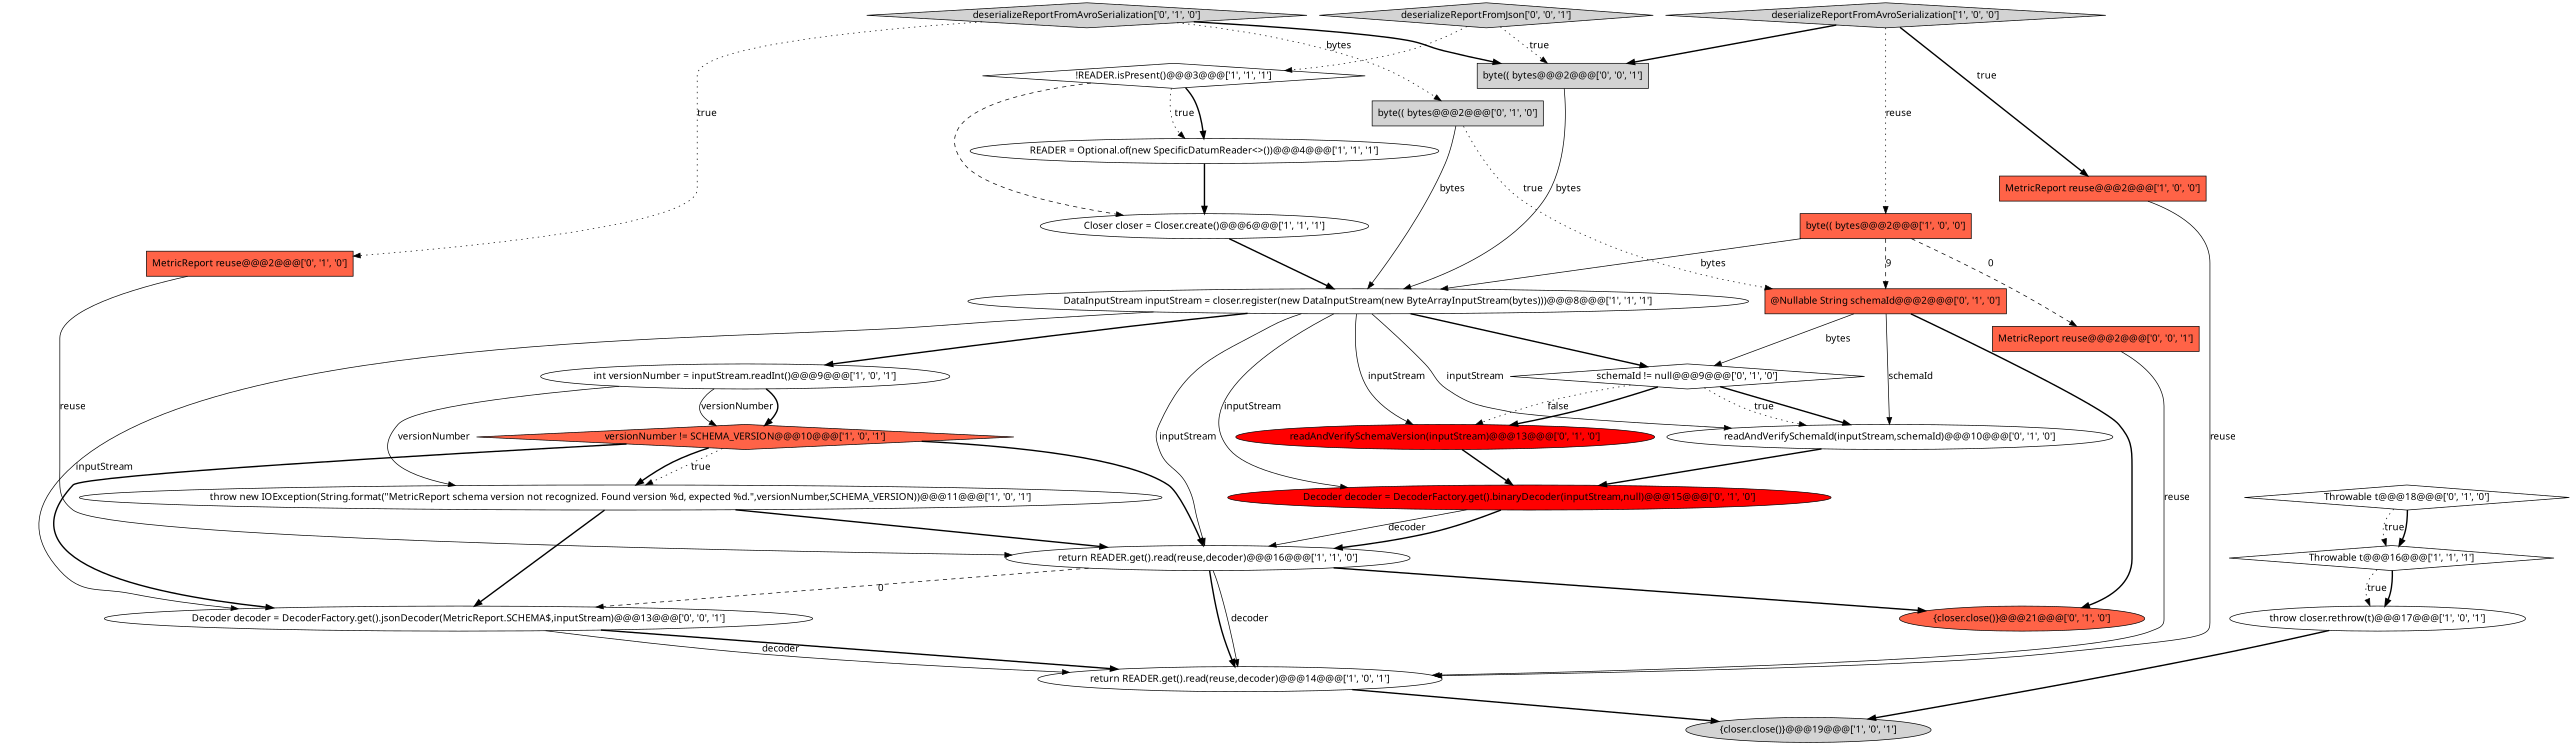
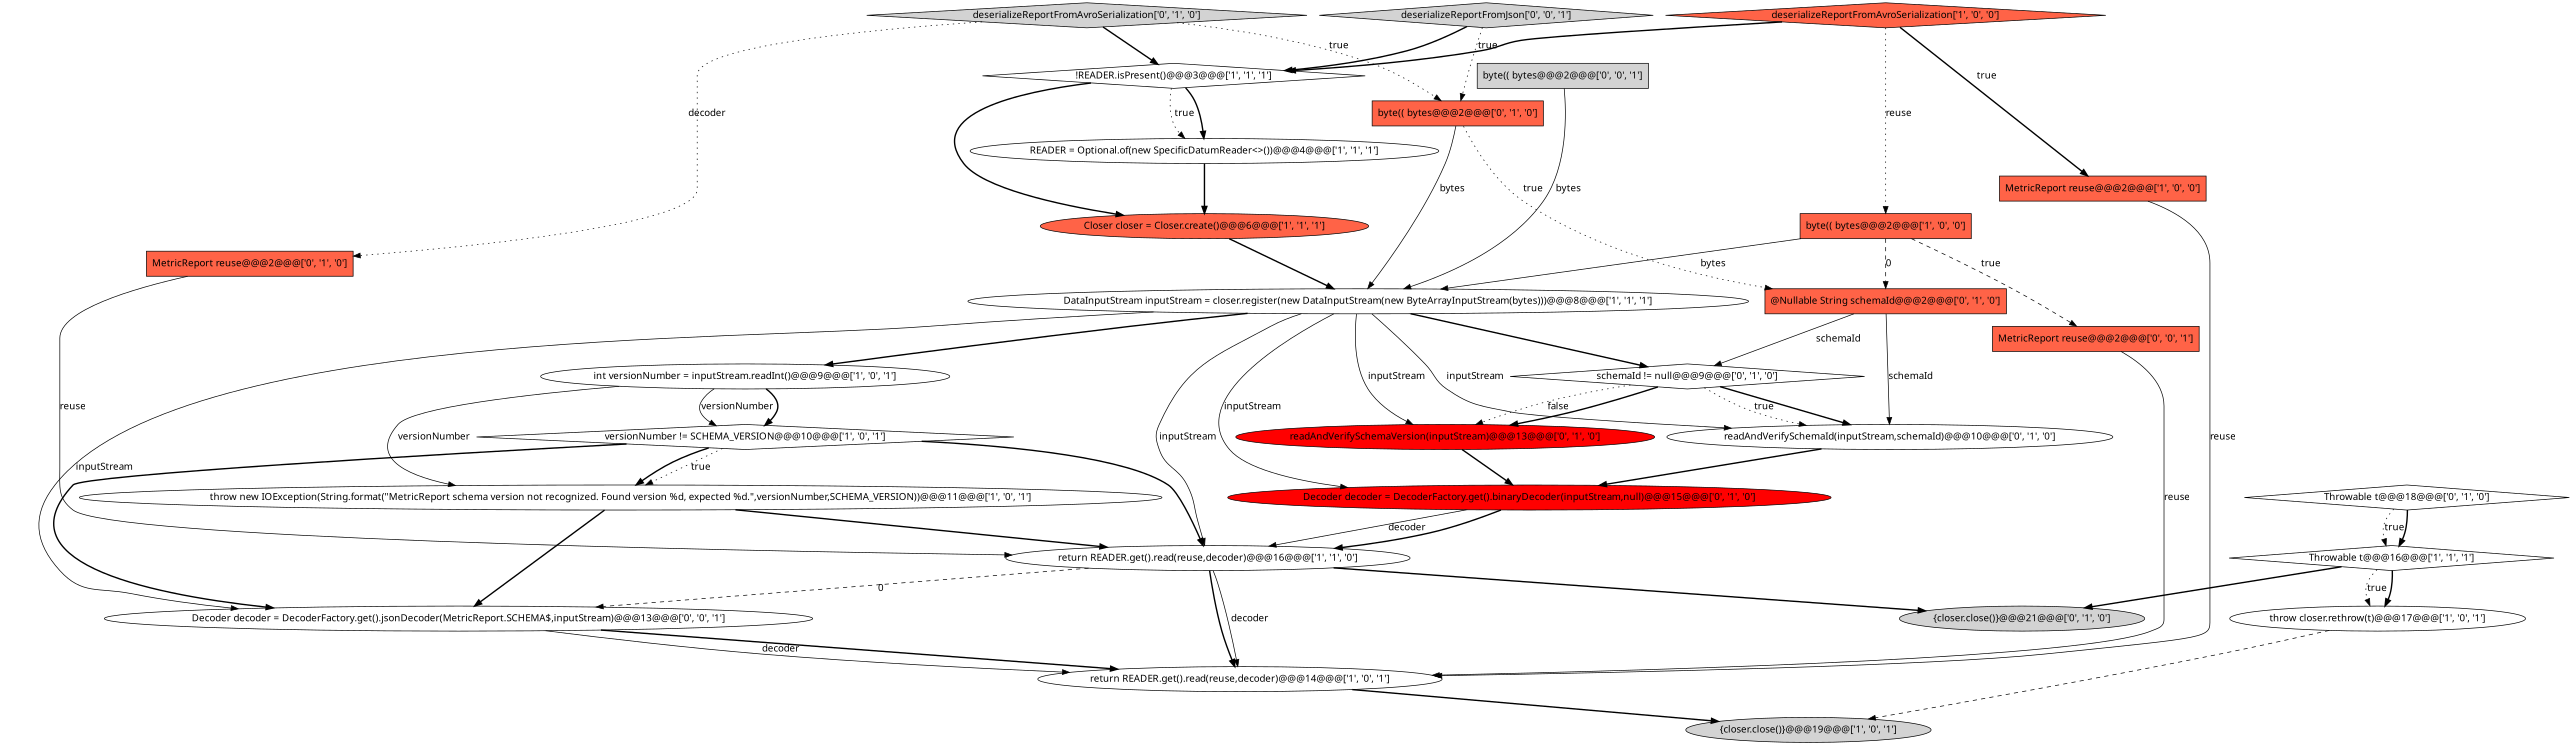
(1886, 15) -> (1886, 15)
(1345, 33) -> (1128, 44)
(1521, 43) -> (1472, 61)
(1735, 44) -> (1538, 38)
(1339, 46) -> (1339, 46)
(1382, 57) -> (1382, 57)
(707, 113) -> (707, 113)
(1458, 113) -> (1458, 113)
(960, 155) -> (960, 155)
(1204, 226) -> (1204, 226)
(1889, 264) -> (1889, 264)
(1991, 264) -> (1991, 264)
(1838, 339) -> (1838, 339)
(2107, 415) -> (2217, 587)
(745, 437) -> (745, 437)
(2022, 619) -> (2022, 619)
(2103, 677) -> (2103, 677)
